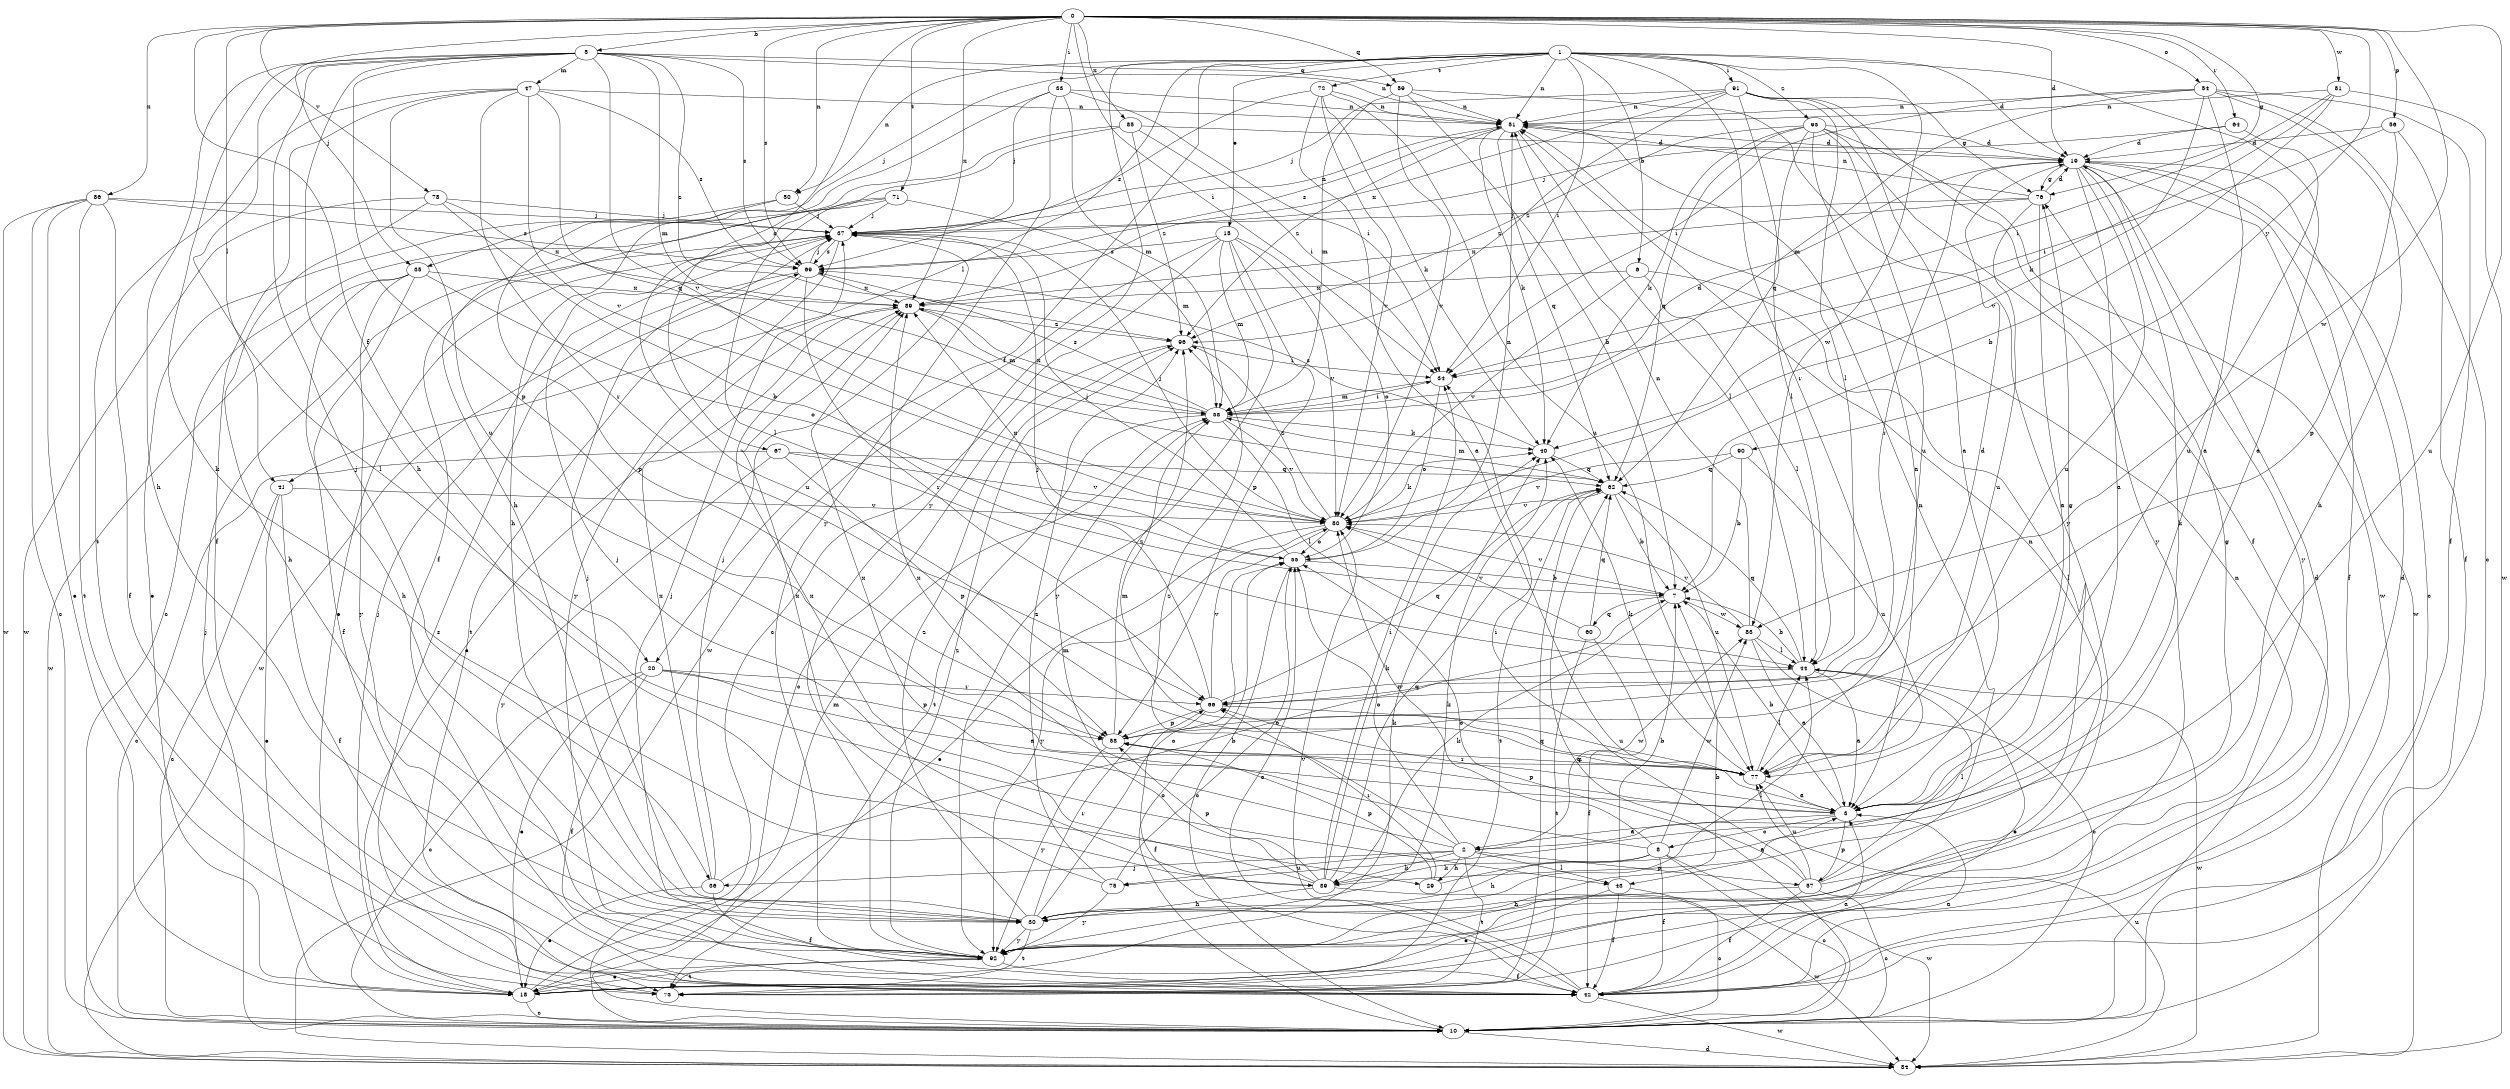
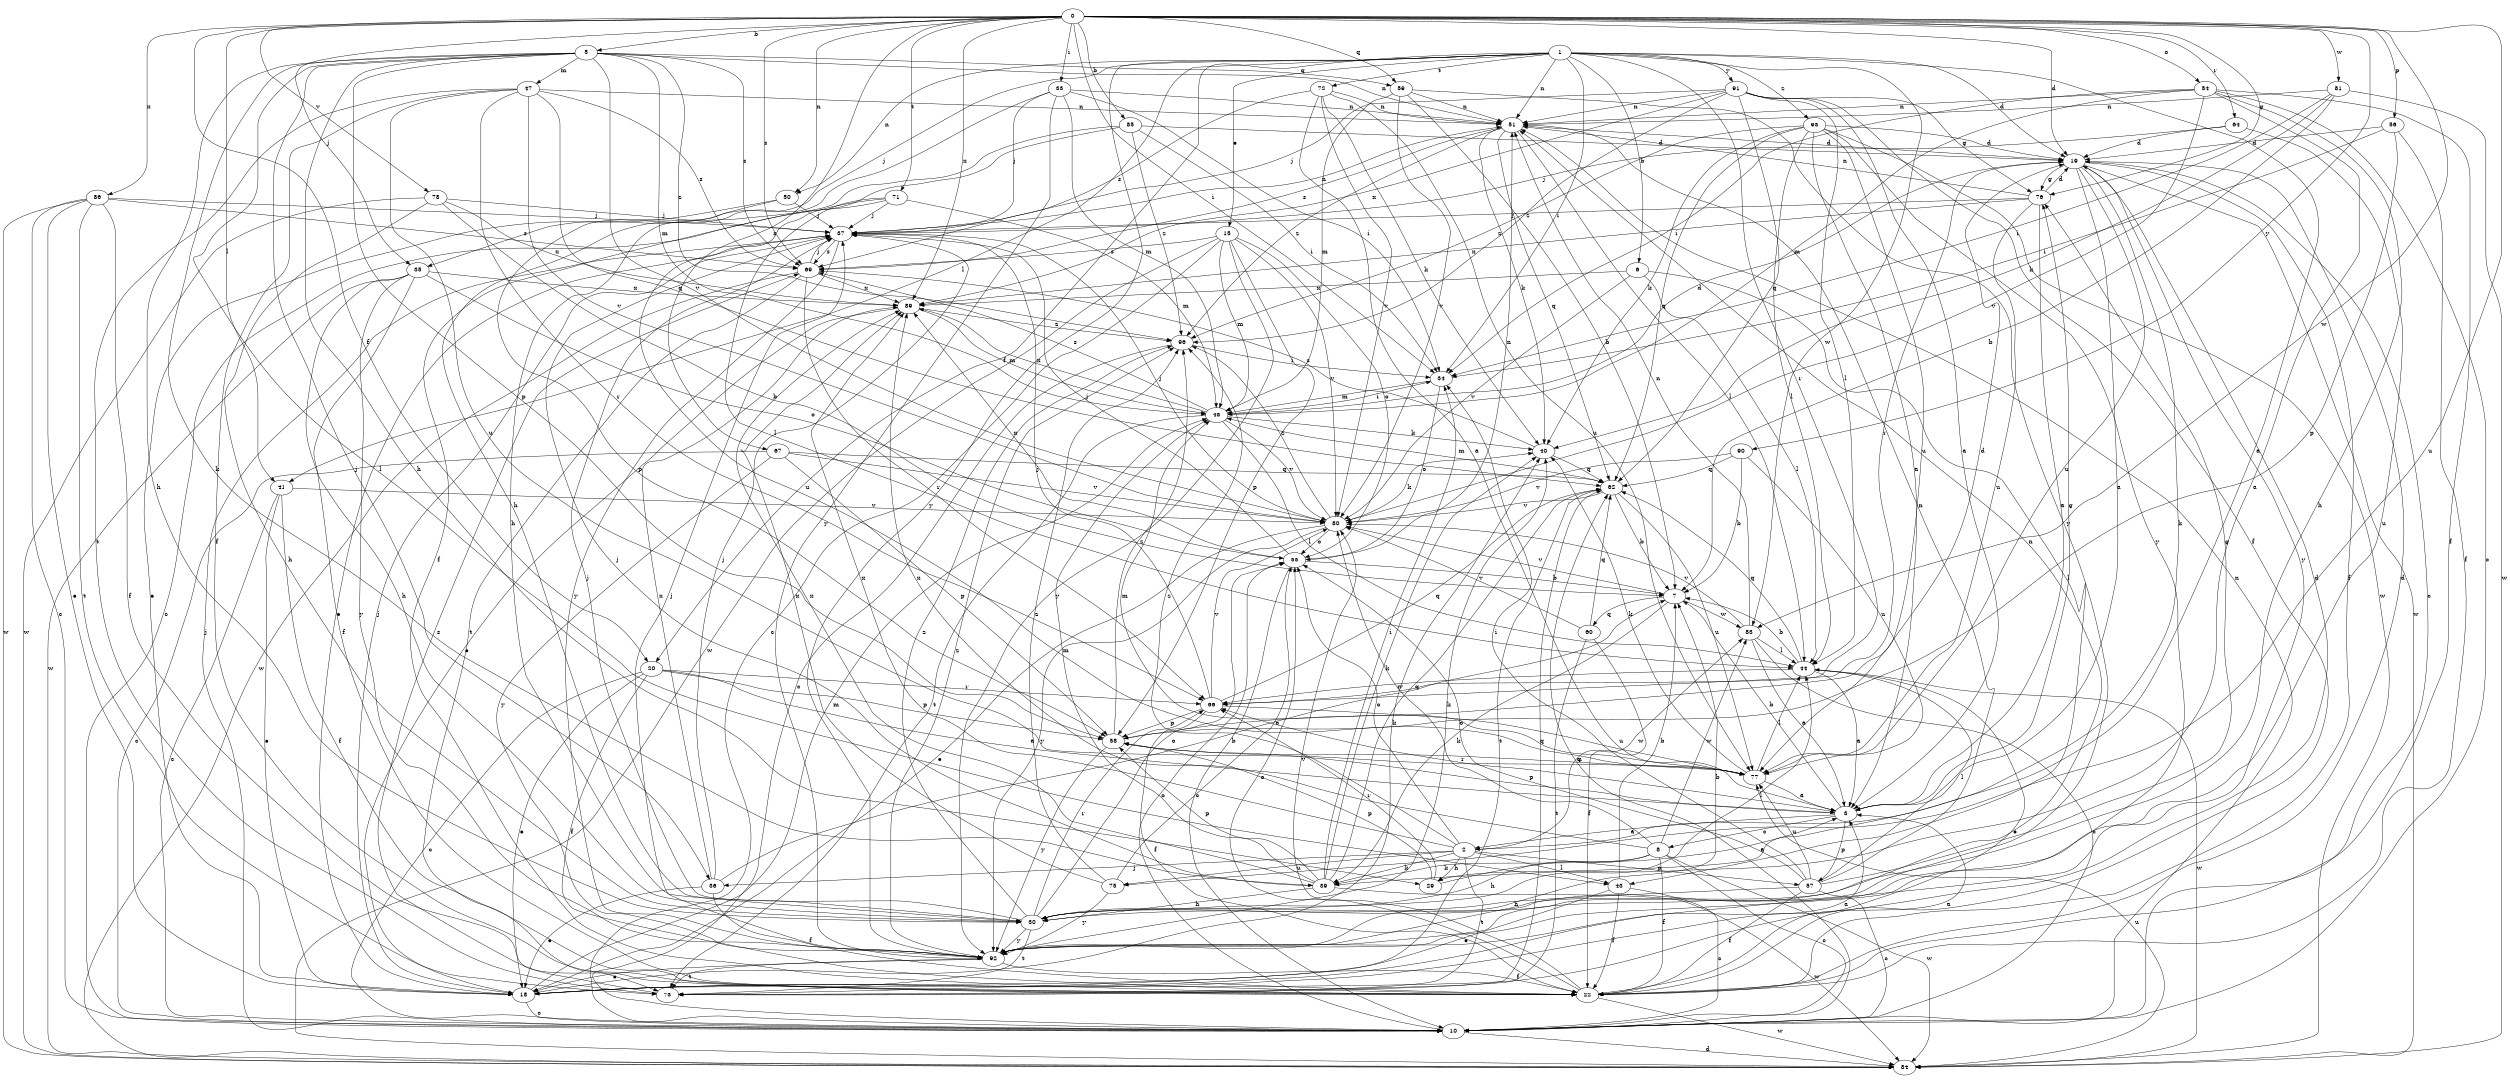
(1095, 71) -> (1095, 71)
(1728, 71) -> (1728, 71)
(1217, 415) -> (1217, 415)
(2154, 497) -> (2164, 803)
(2176, 535) -> (2202, 705)
(1588, 995) -> (1588, 995)
